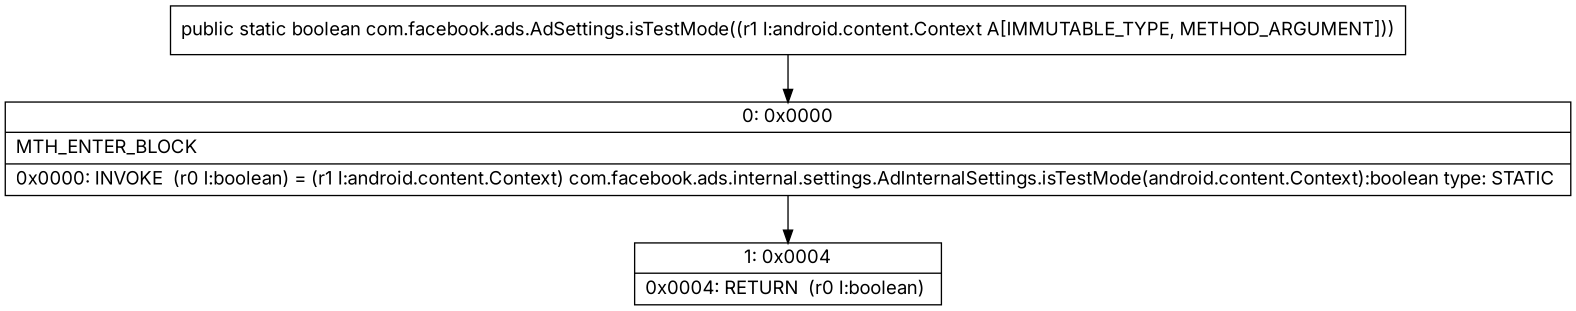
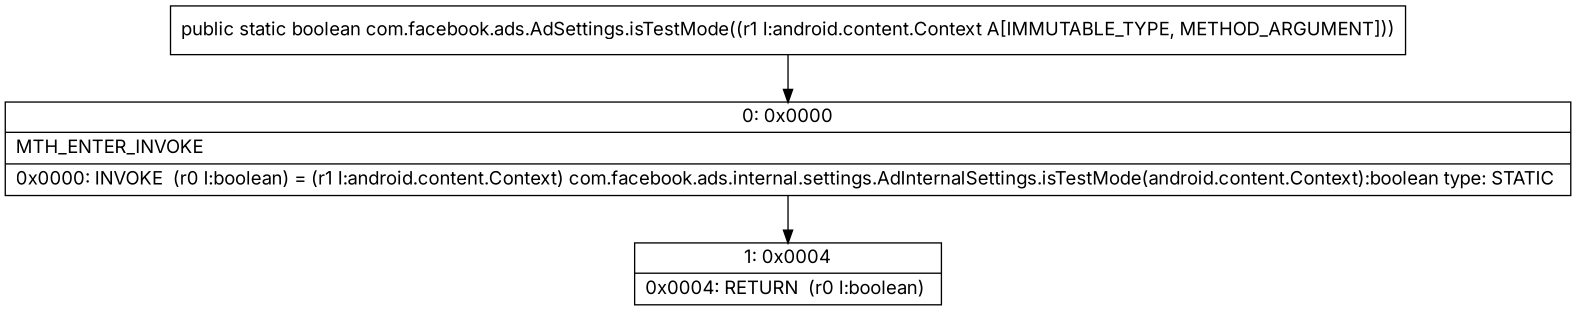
(107, 147) -> (110, 147)
